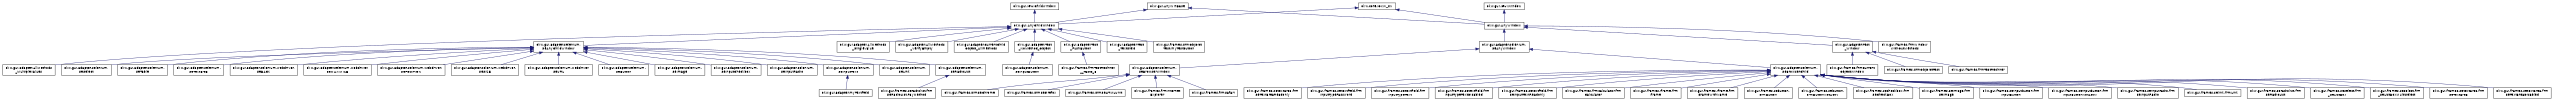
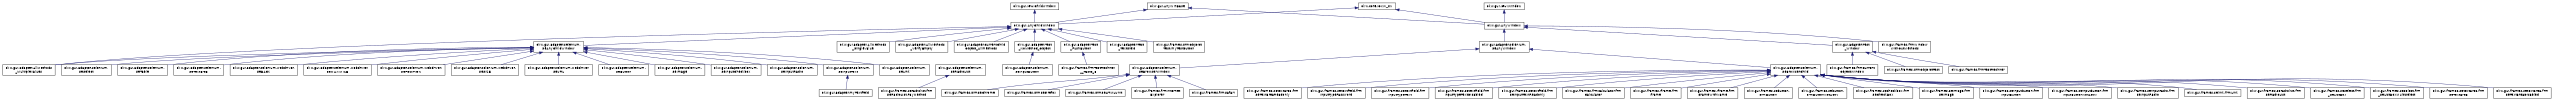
(762, 52) -> (198, 57)
